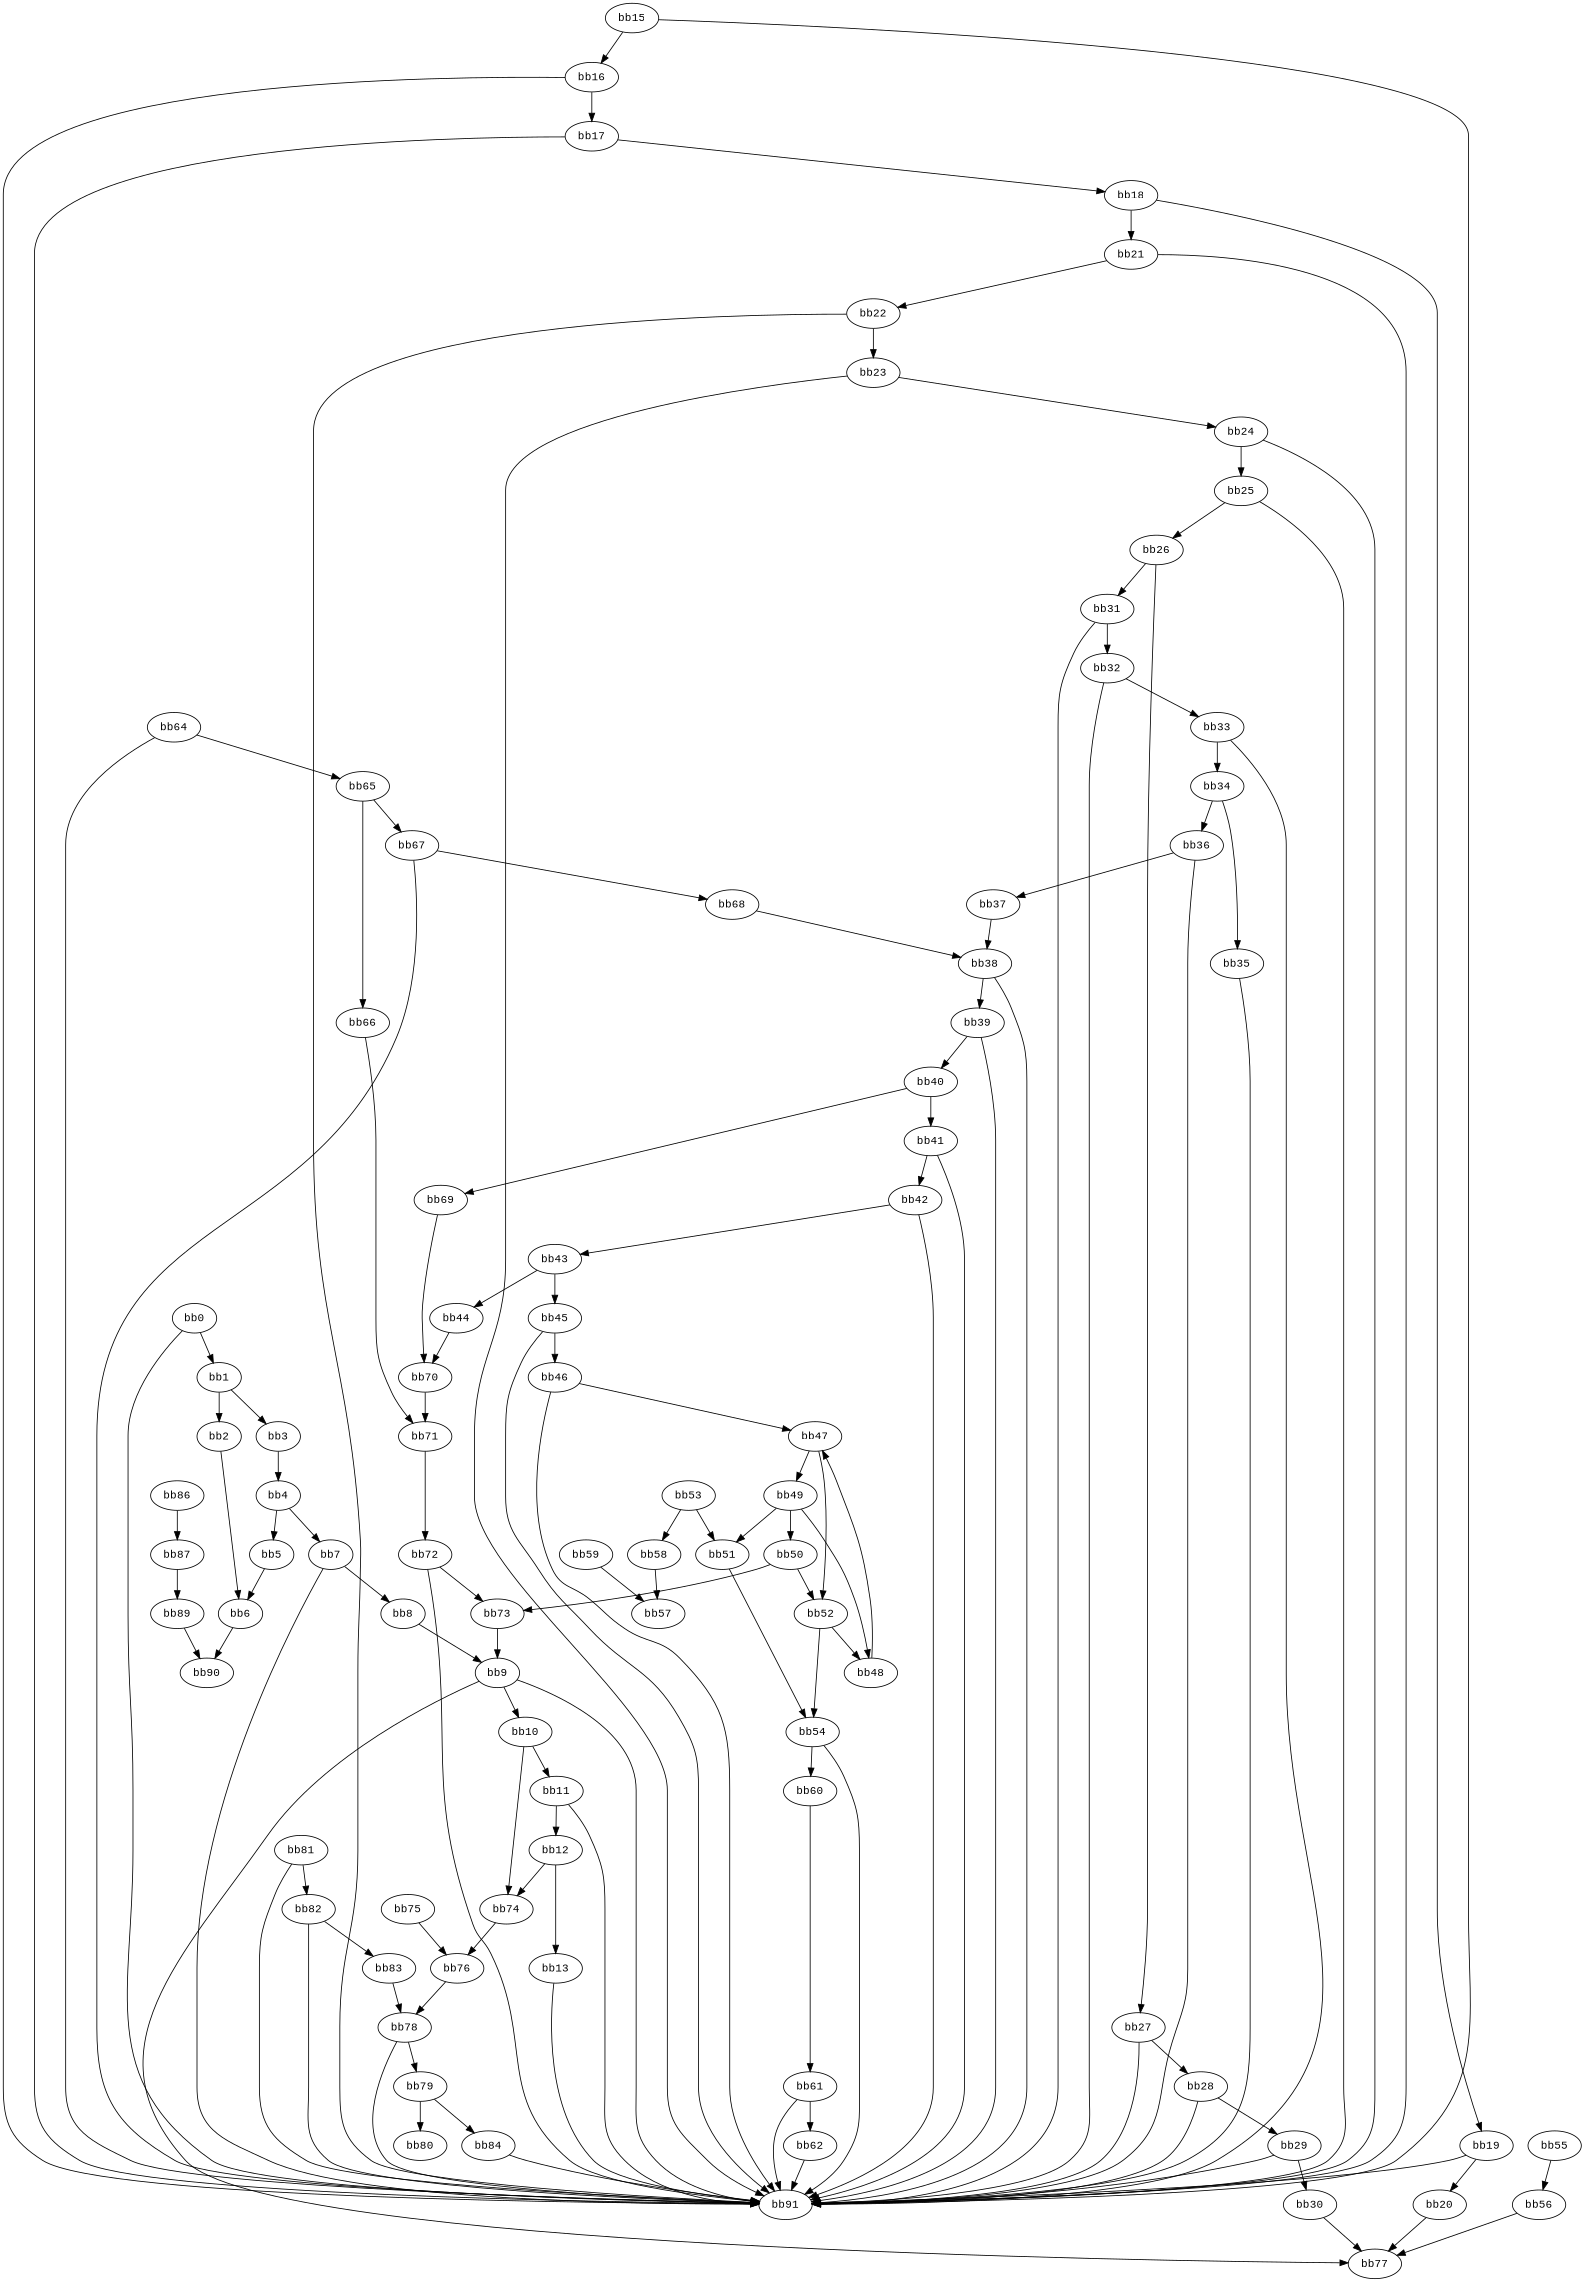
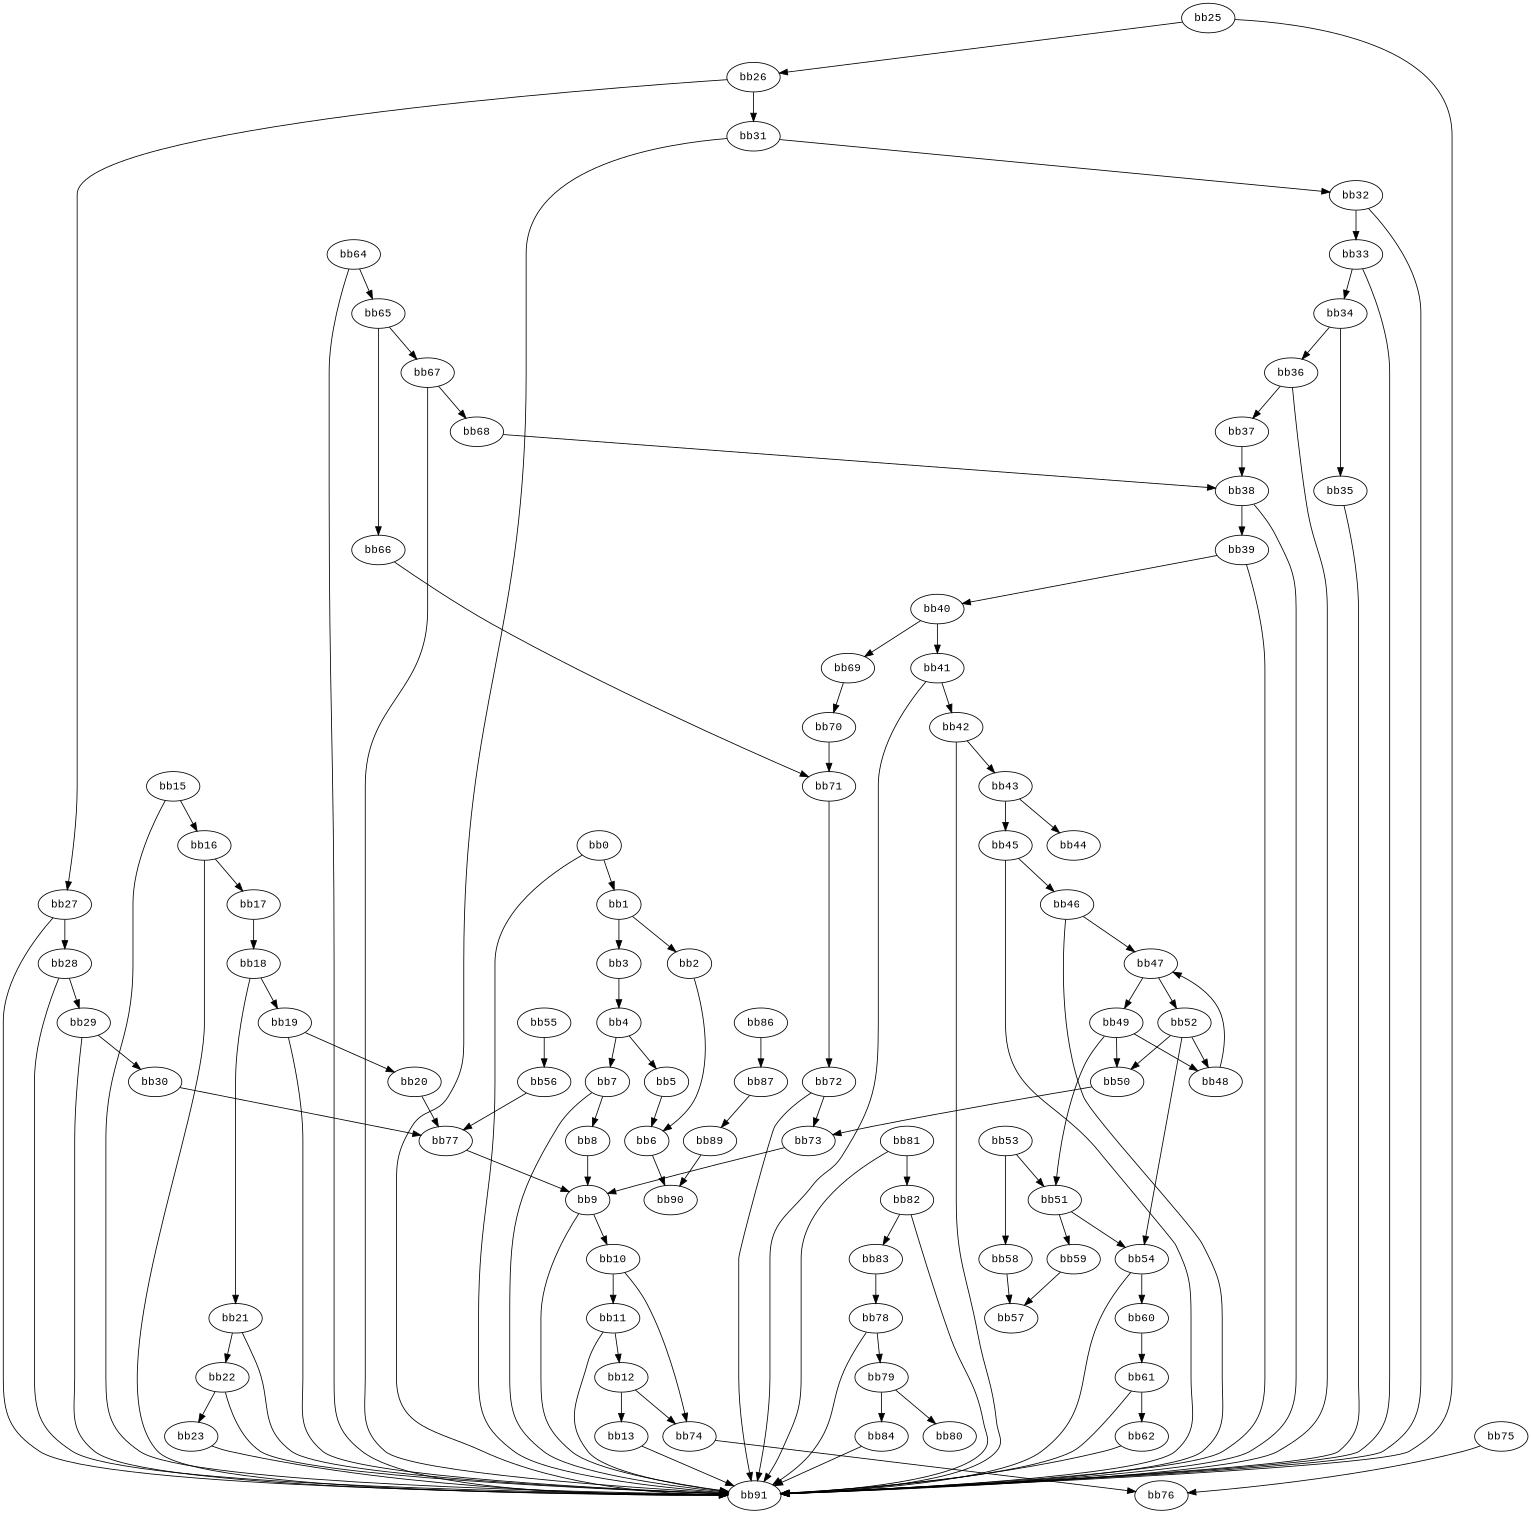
(1241, 432) -> none
none -> (1063, 1226)
(34, 1270) -> none
(443, 1344) -> none
(804, 1581) -> (1152, 1051)
(434, 1995) -> none
(441, 2221) -> (514, 1169)
